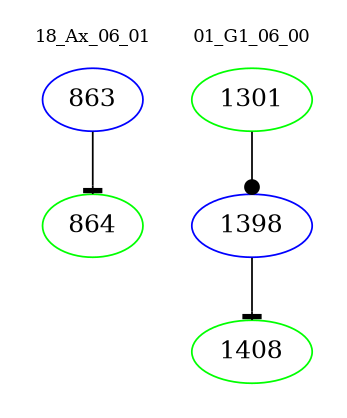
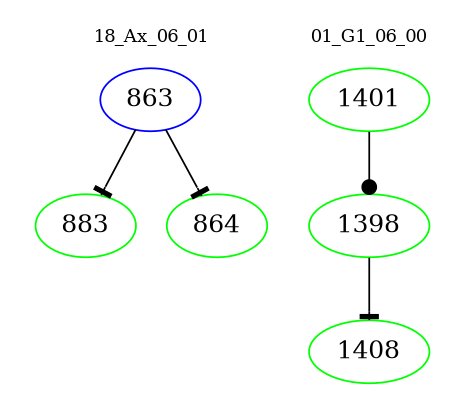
(252, 100) -> (369, 100)
none -> (86, 226)
(252, 226) -> (369, 226)
